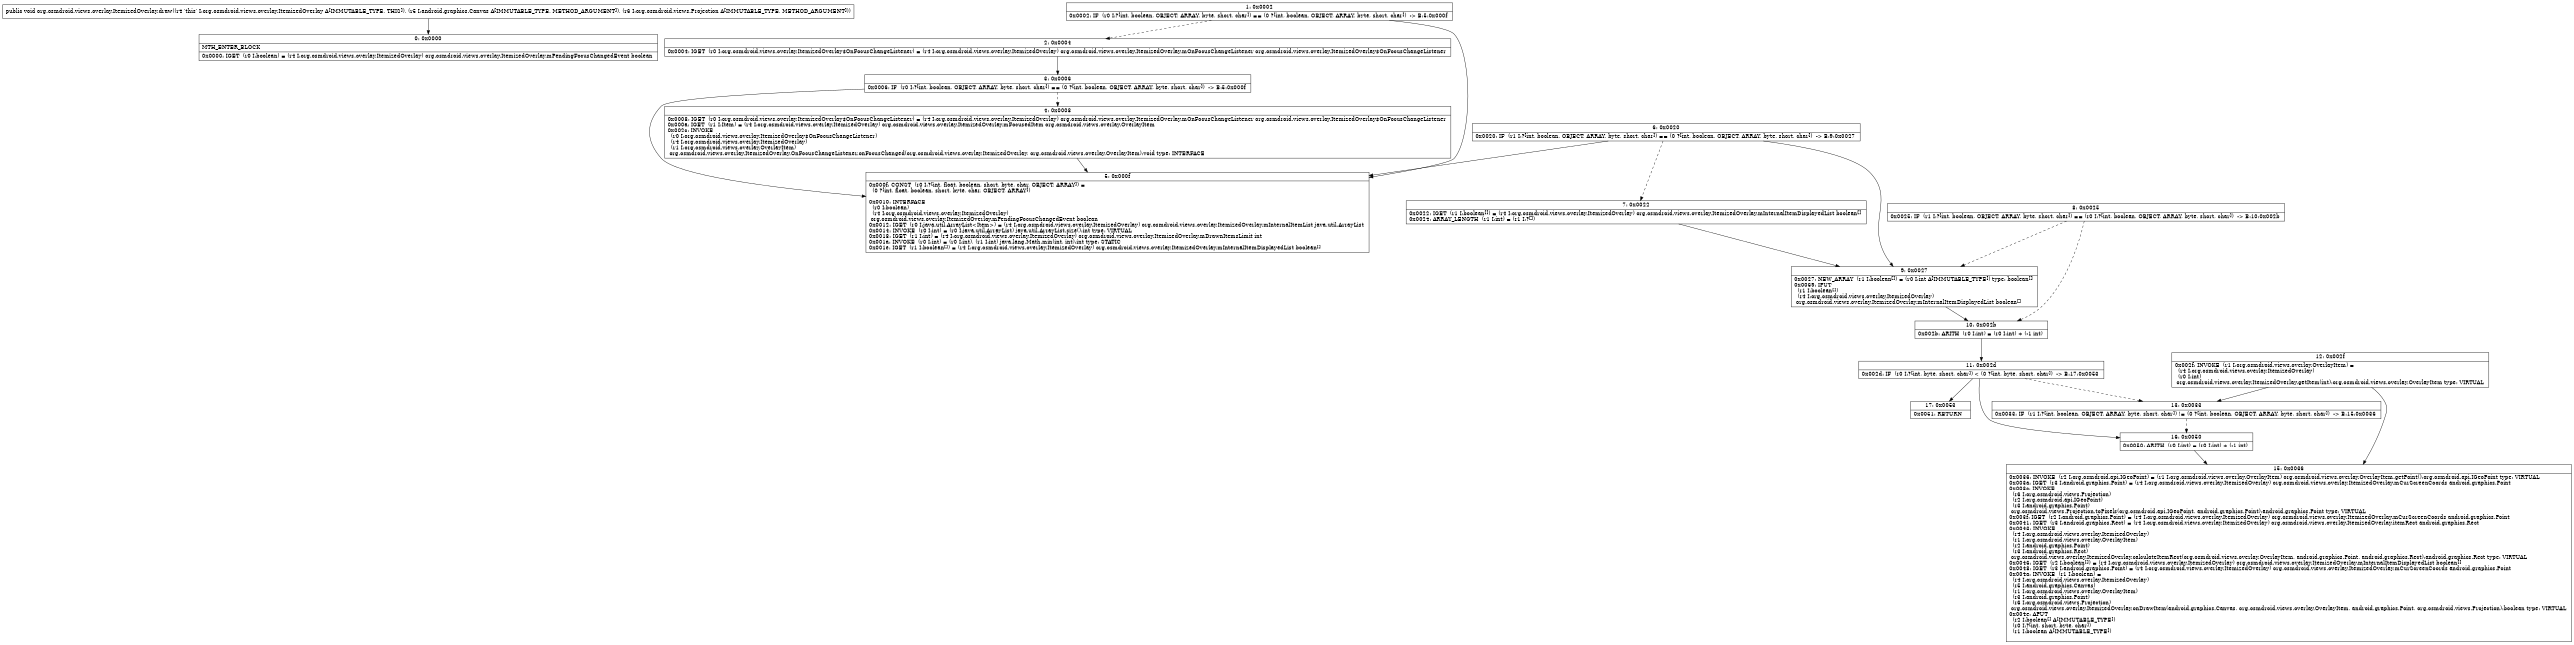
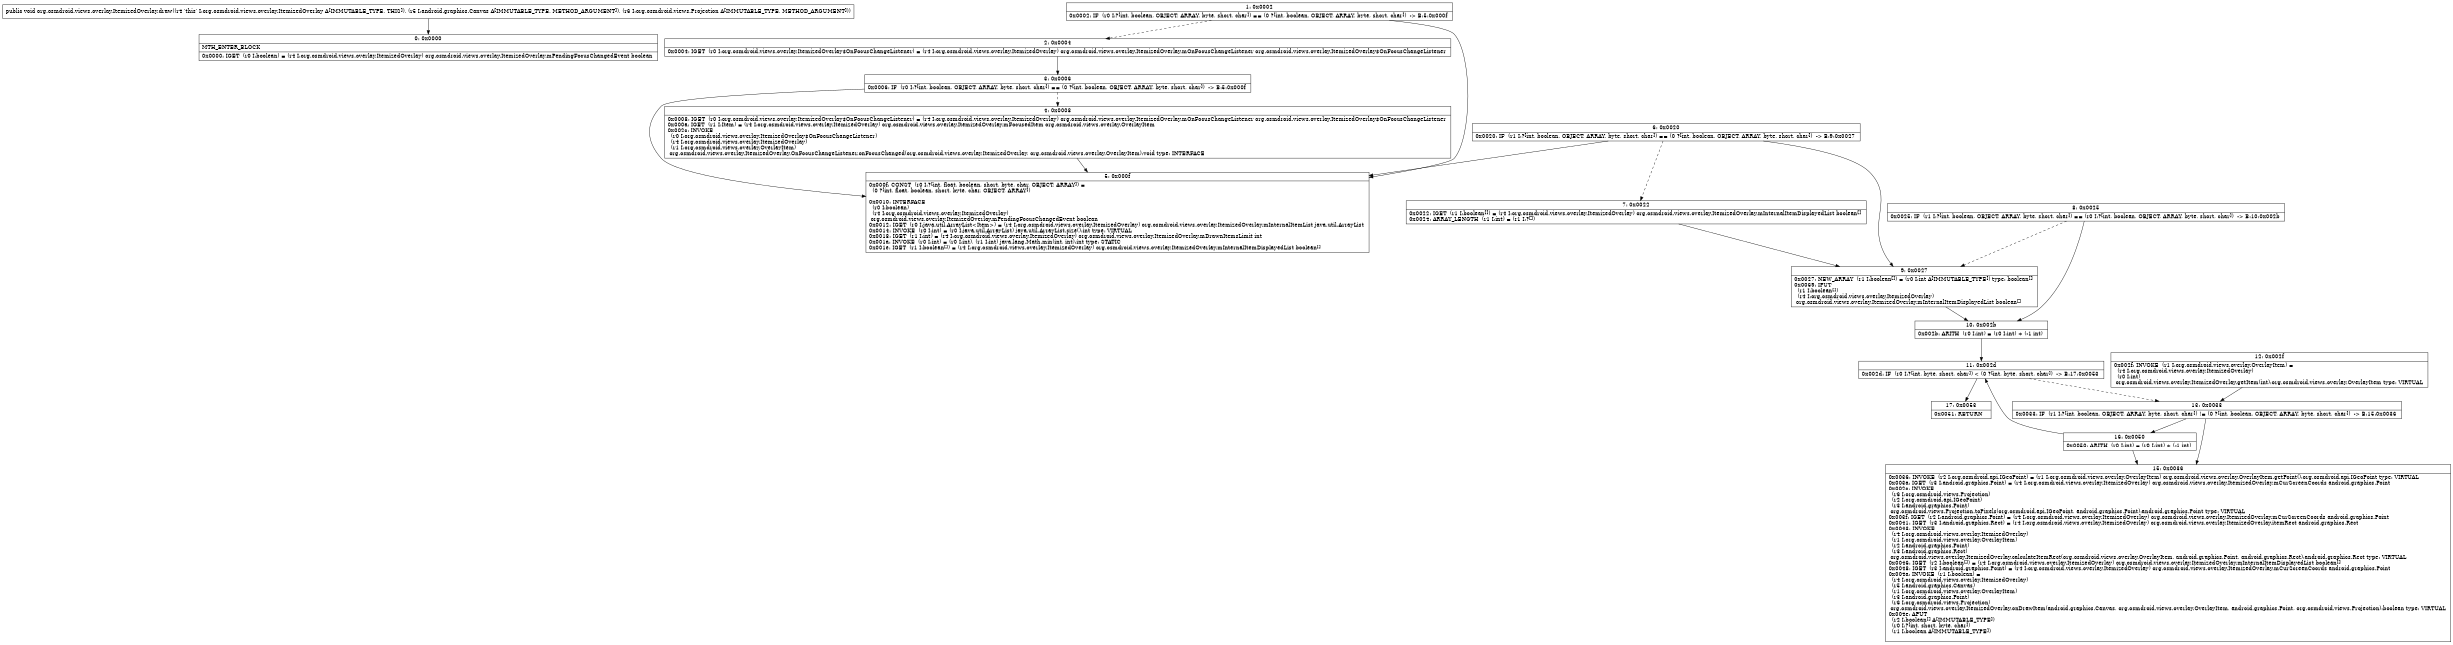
(2063, 278) -> (2063, 278)
(2383, 423) -> (2202, 440)
(2186, 424) -> (2170, 425)
(2030, 429) -> (2015, 422)
(2034, 489) -> (1913, 489)
